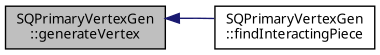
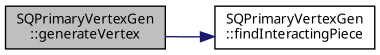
(197, 18) -> (183, 37)
